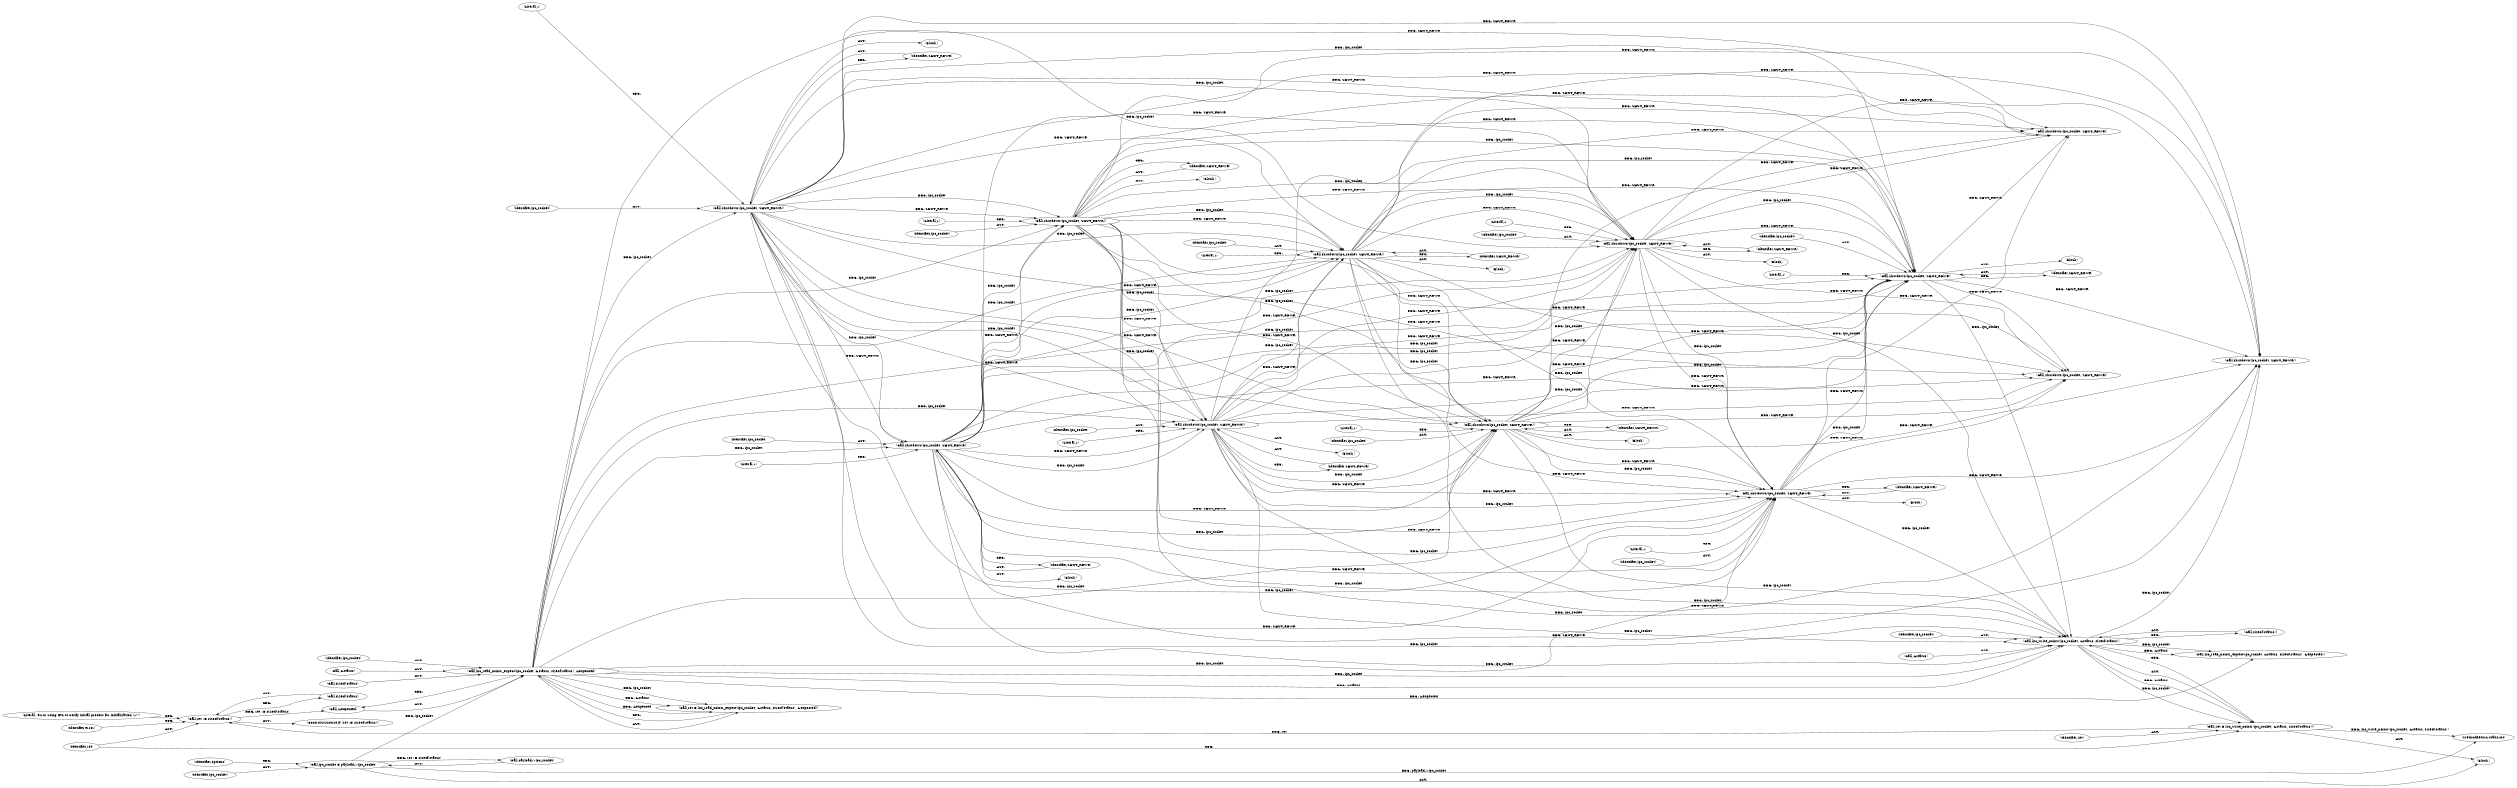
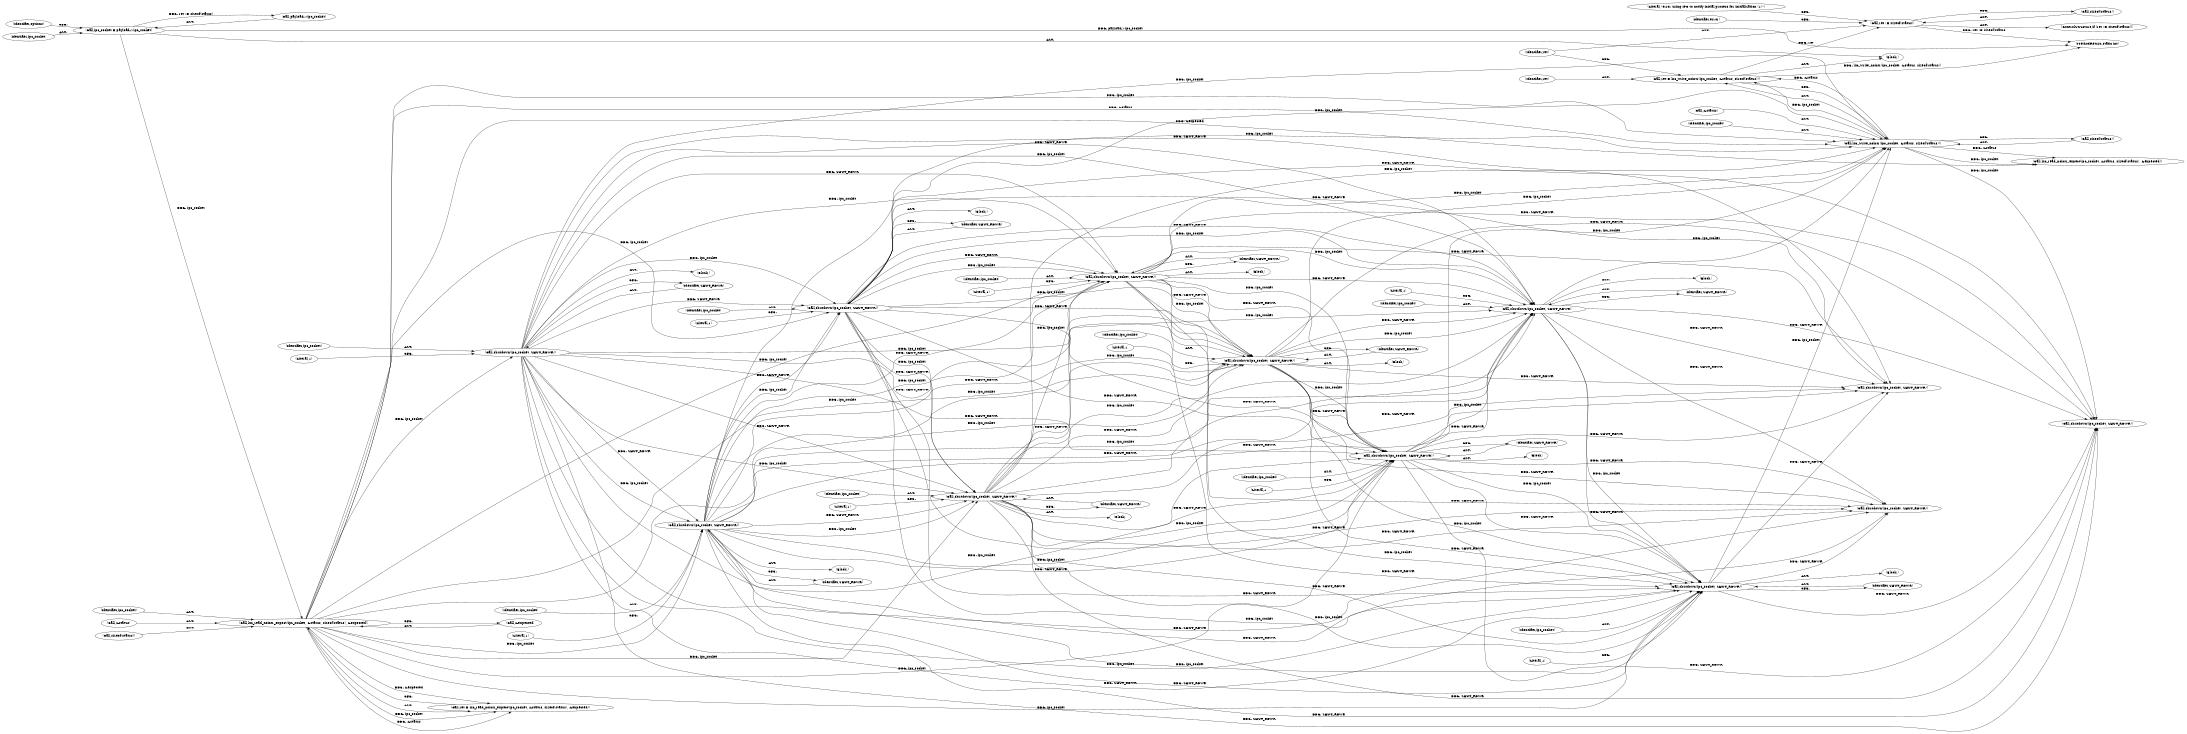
(280, 714) -> (1991, 35)
